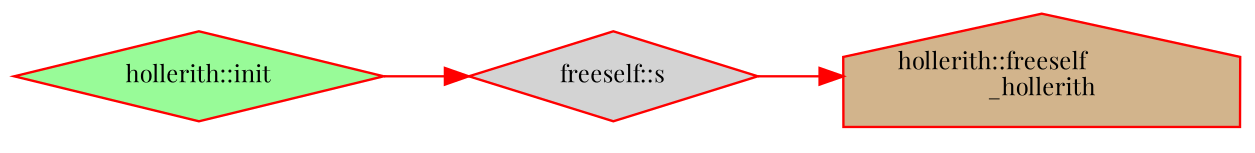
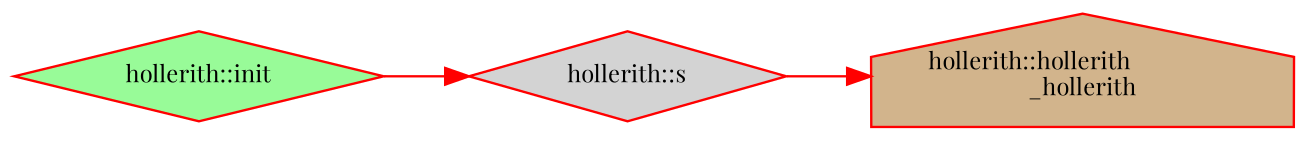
(613, 76) -> (628, 76)
(1042, 76) -> (1083, 76)
